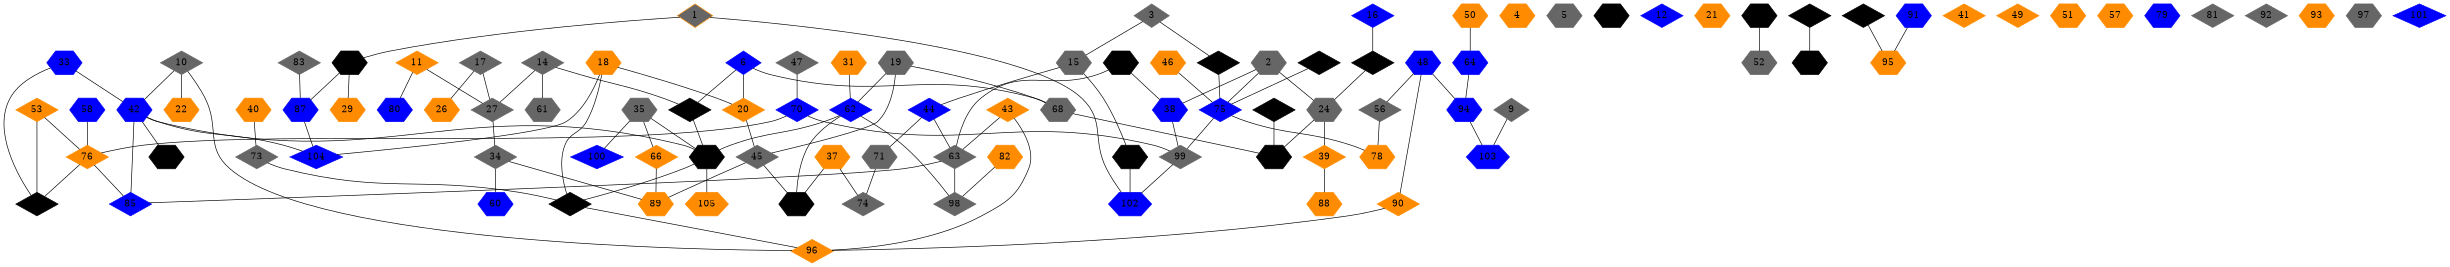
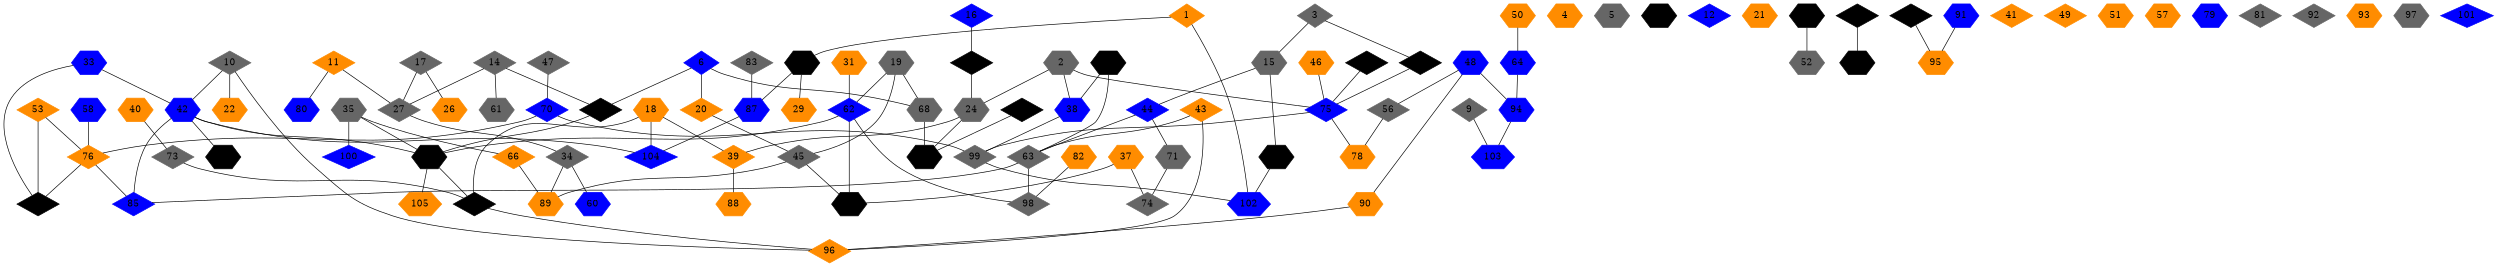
(695, 16) -> (1187, 16)
(675, 84) -> (689, 132)
(1398, 204) -> (1365, 204)
